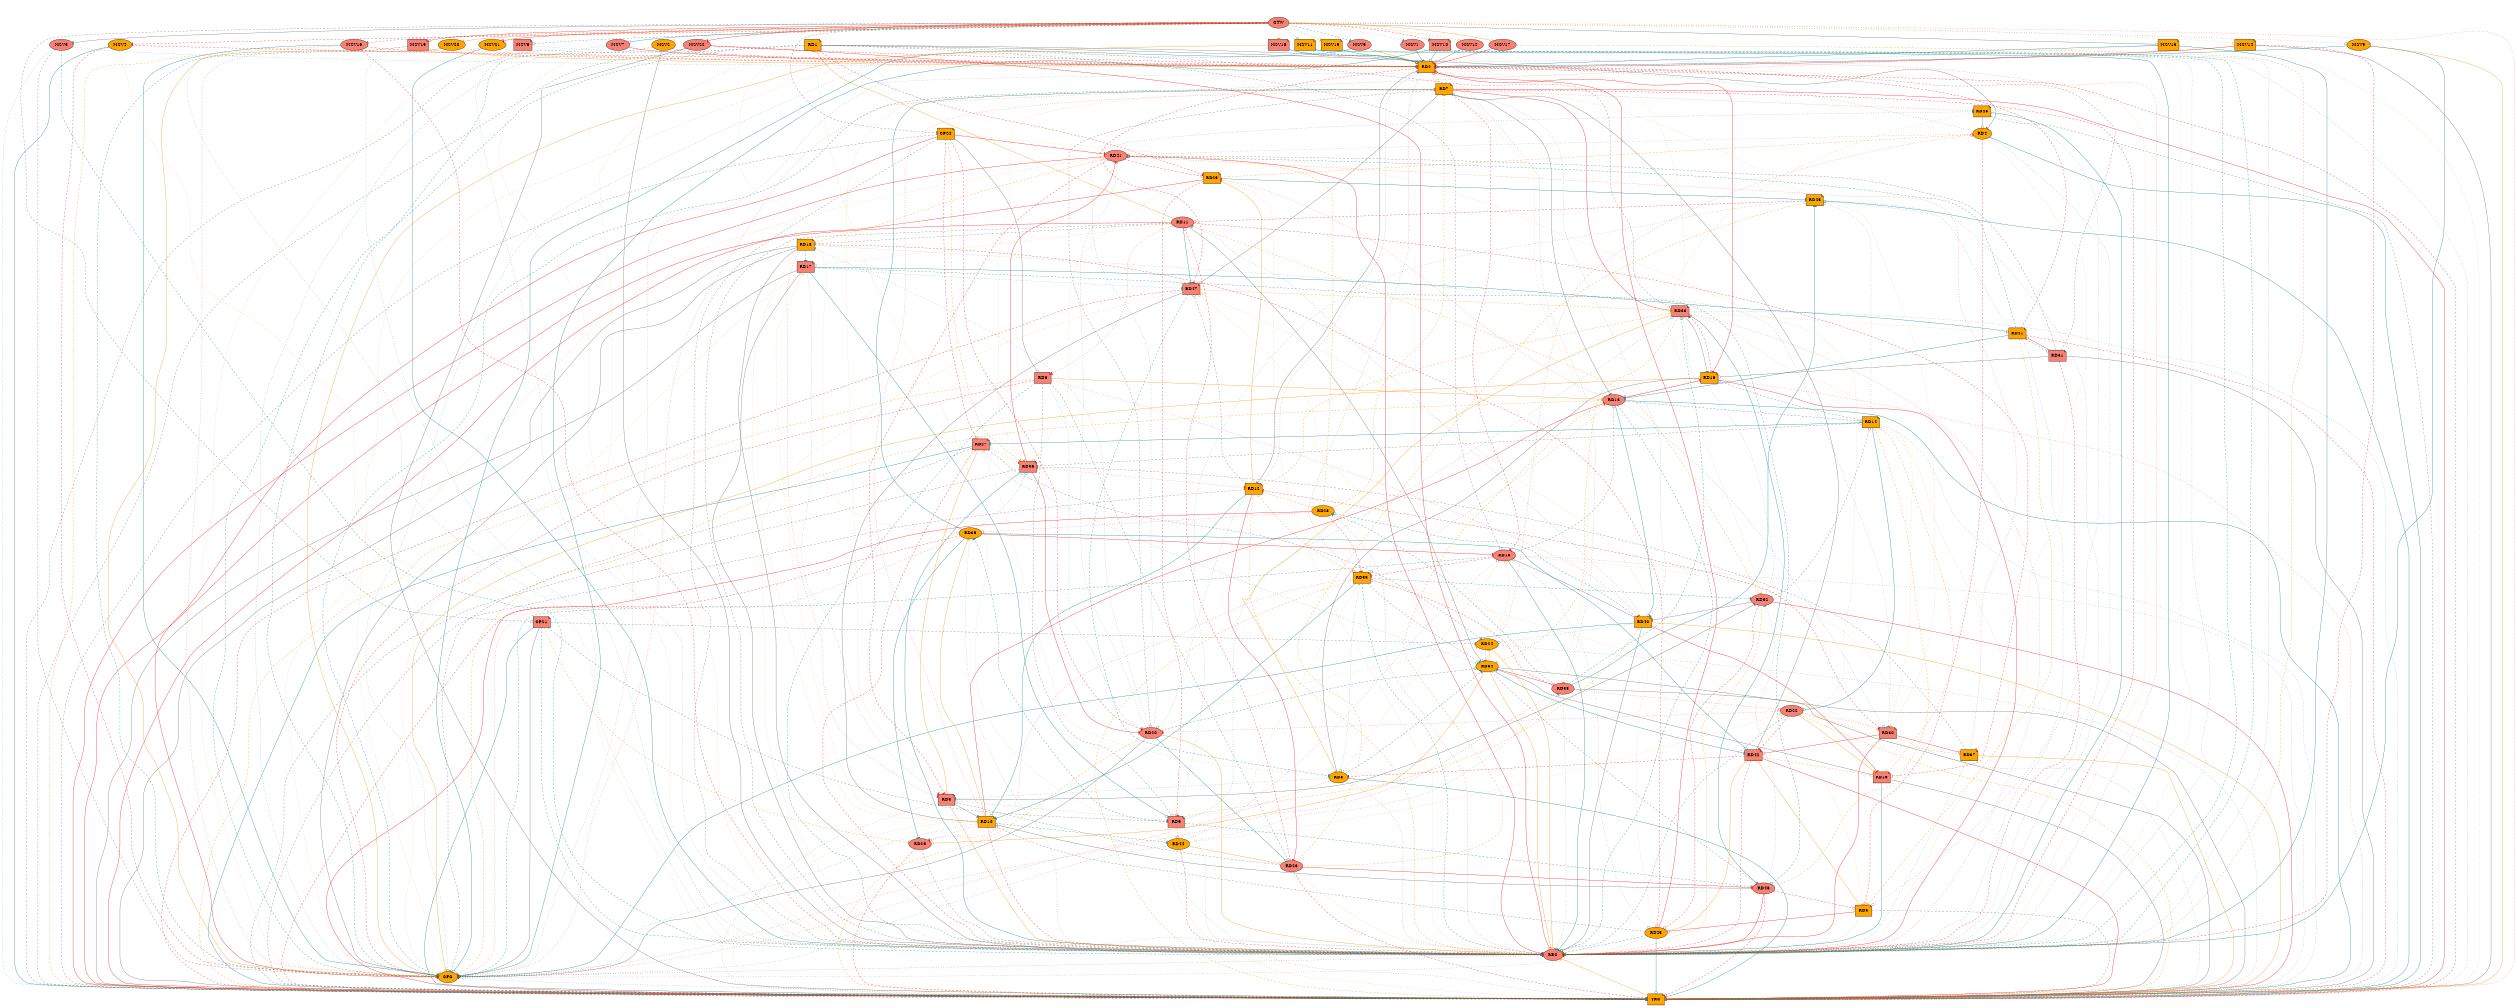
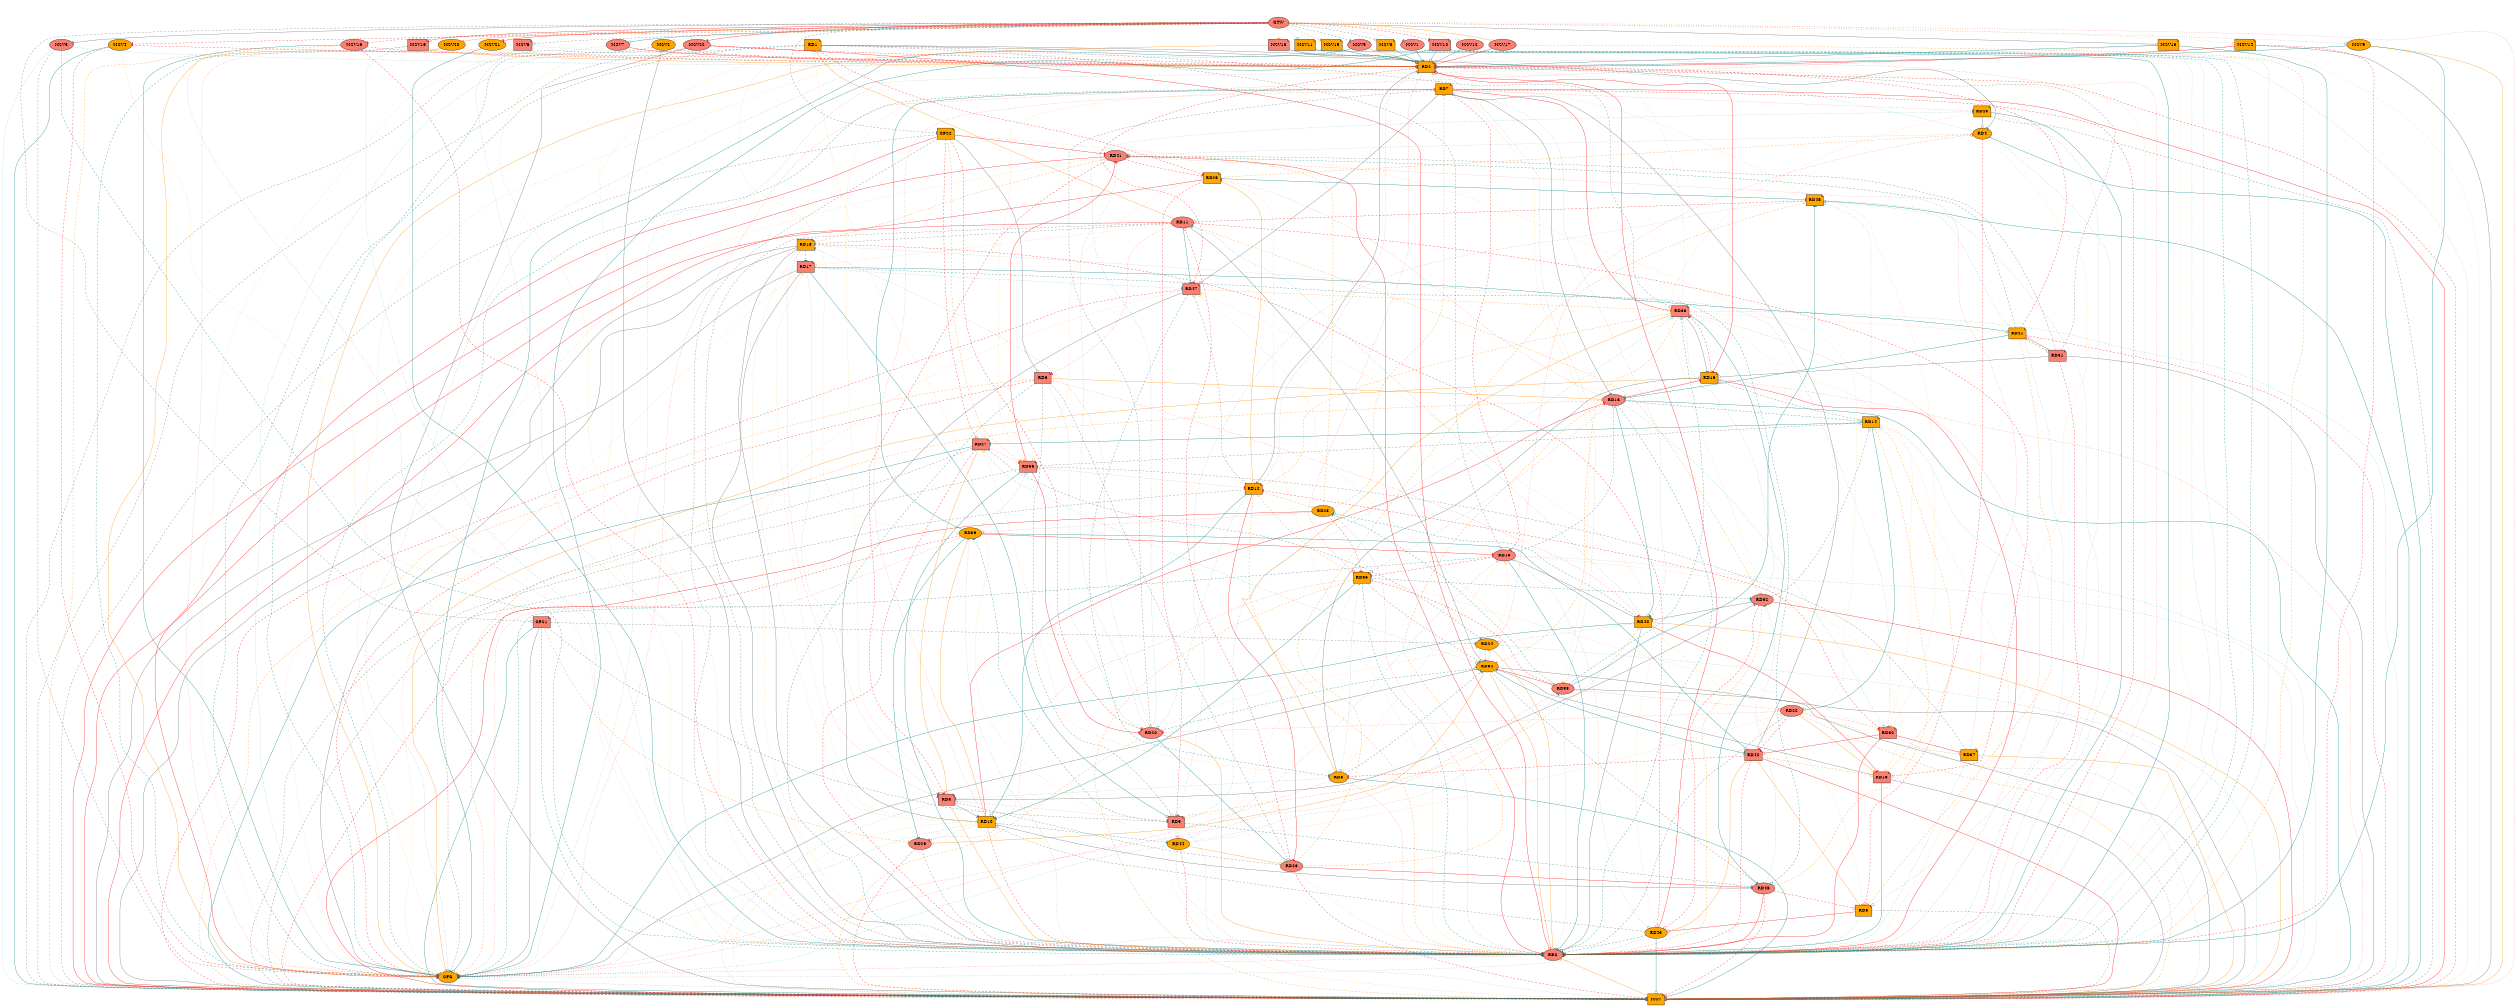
none -> (1386, 45)
(792, 892) -> (953, 790)
(1656, 999) -> (1656, 999)
